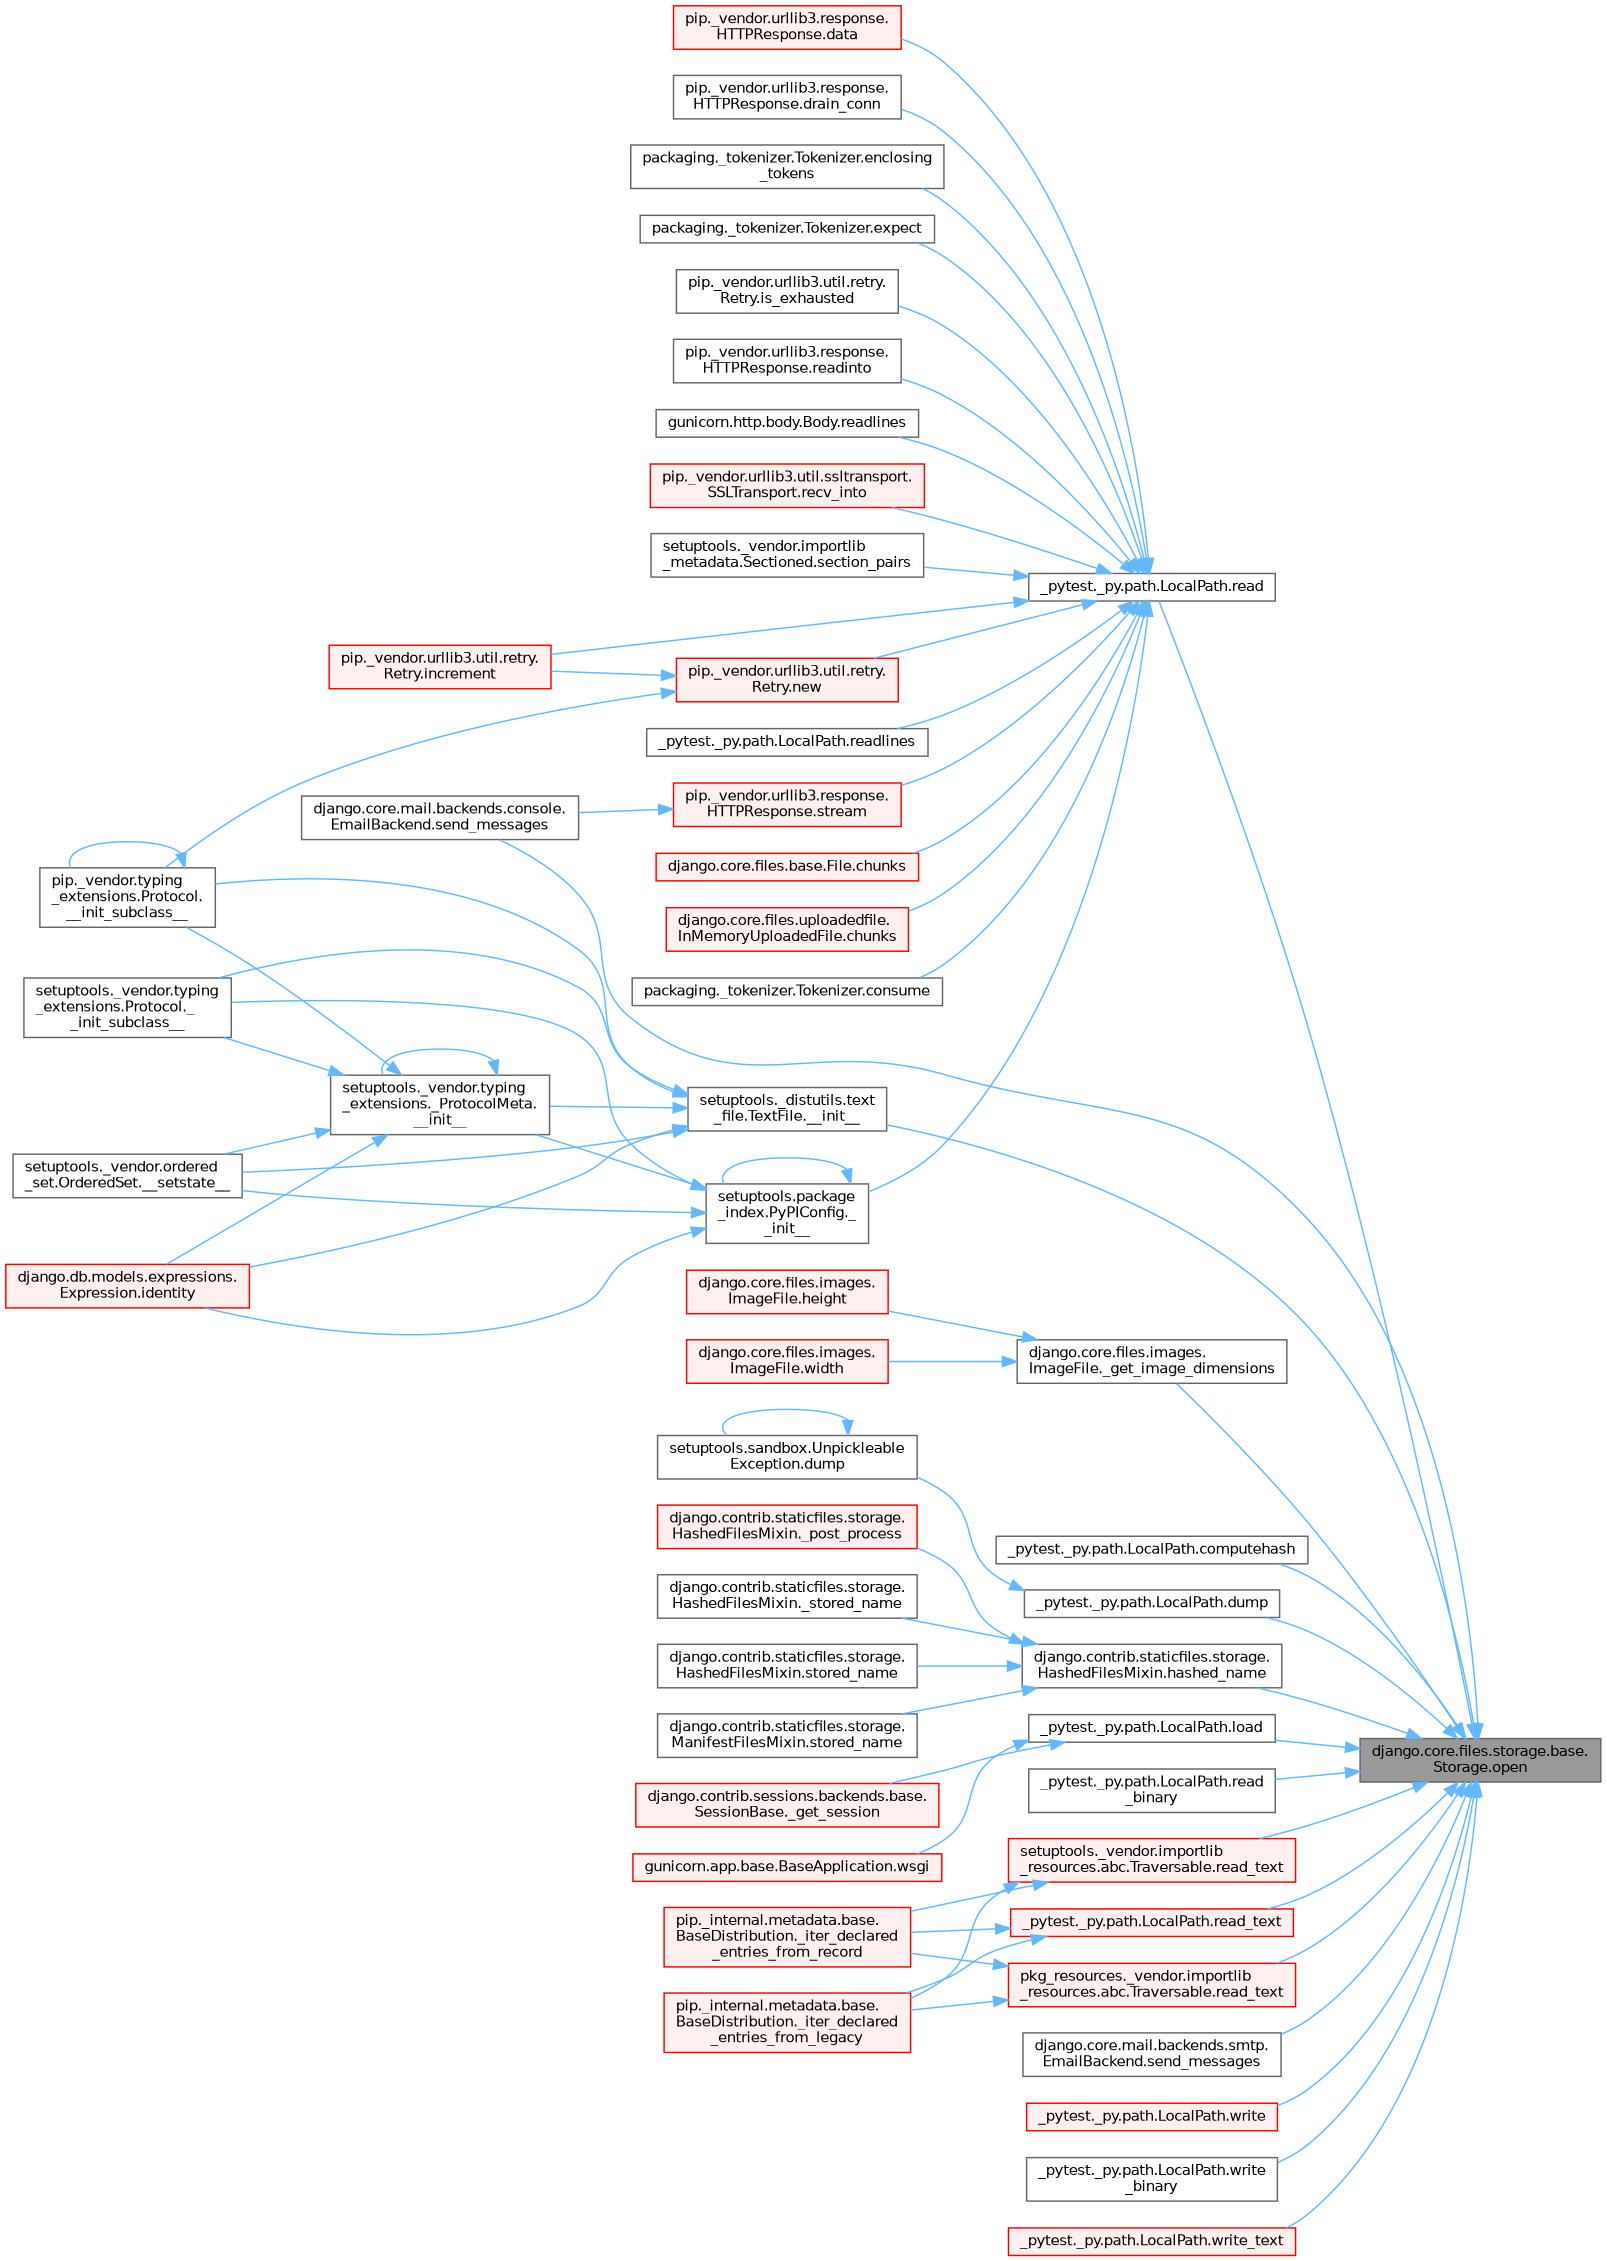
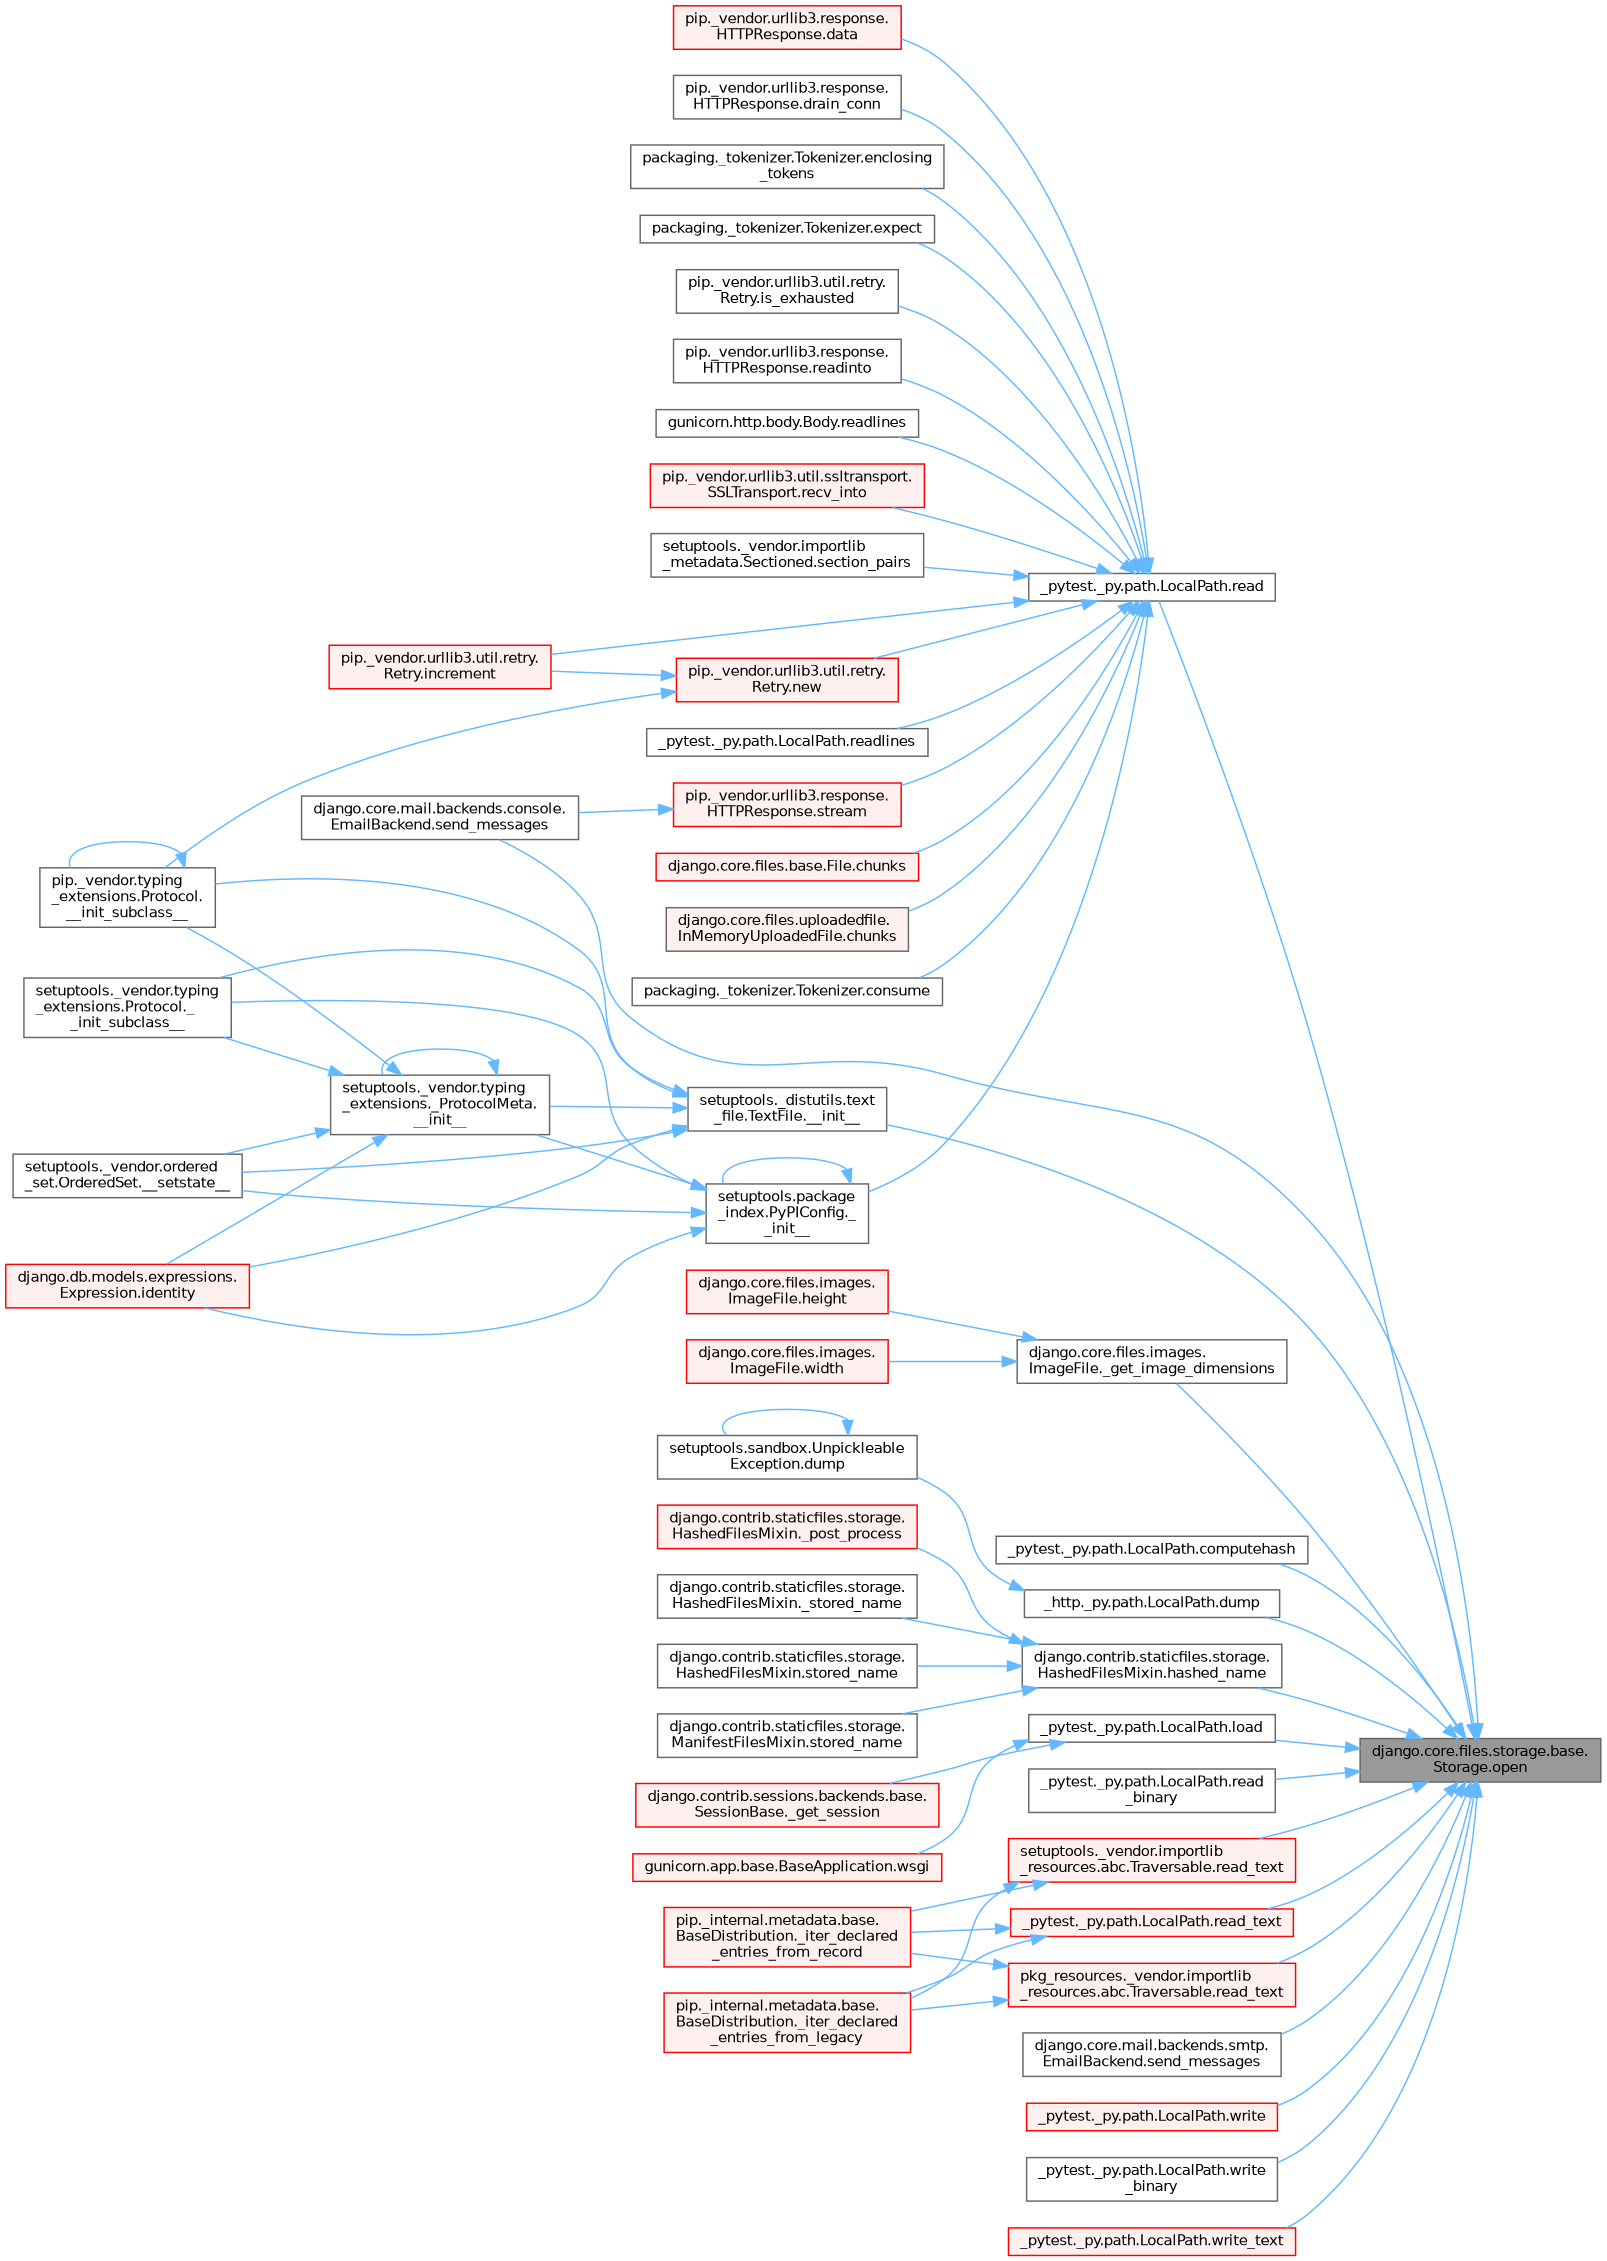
(787, 929) -> (787, 929)
(1152, 1604) -> (1152, 1604)
